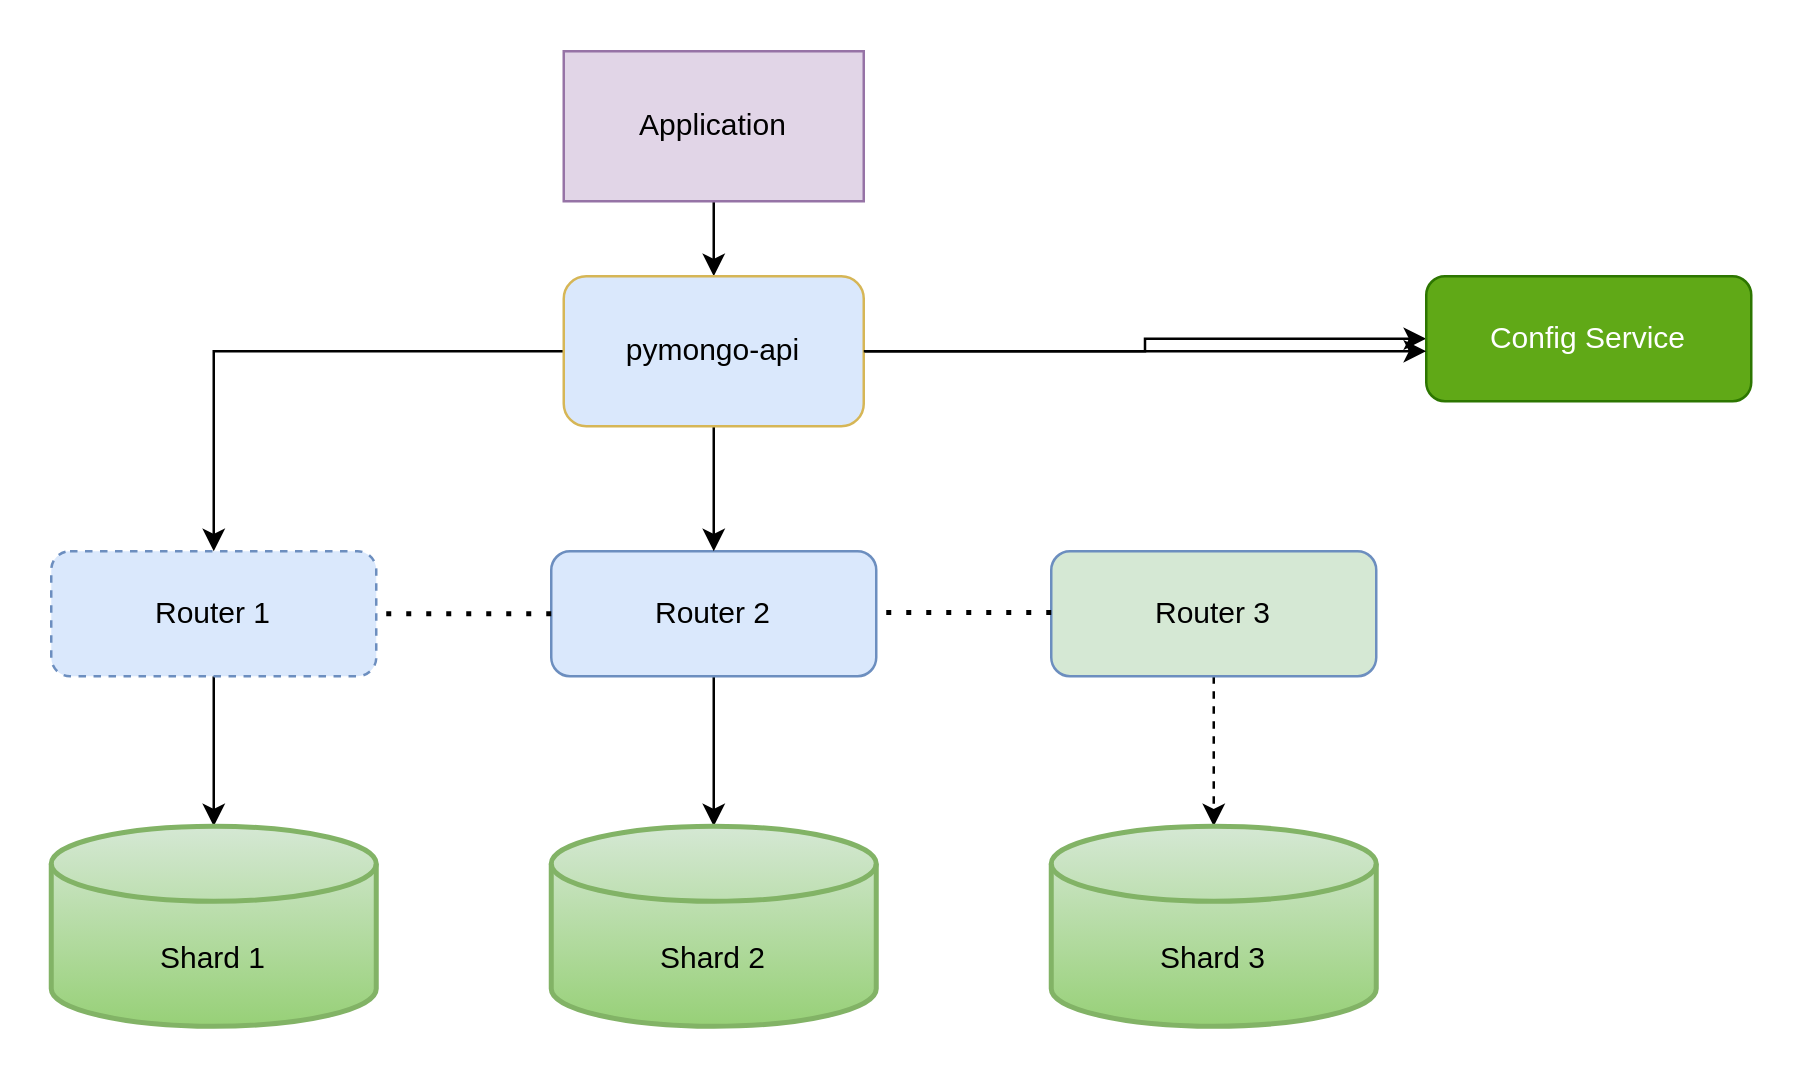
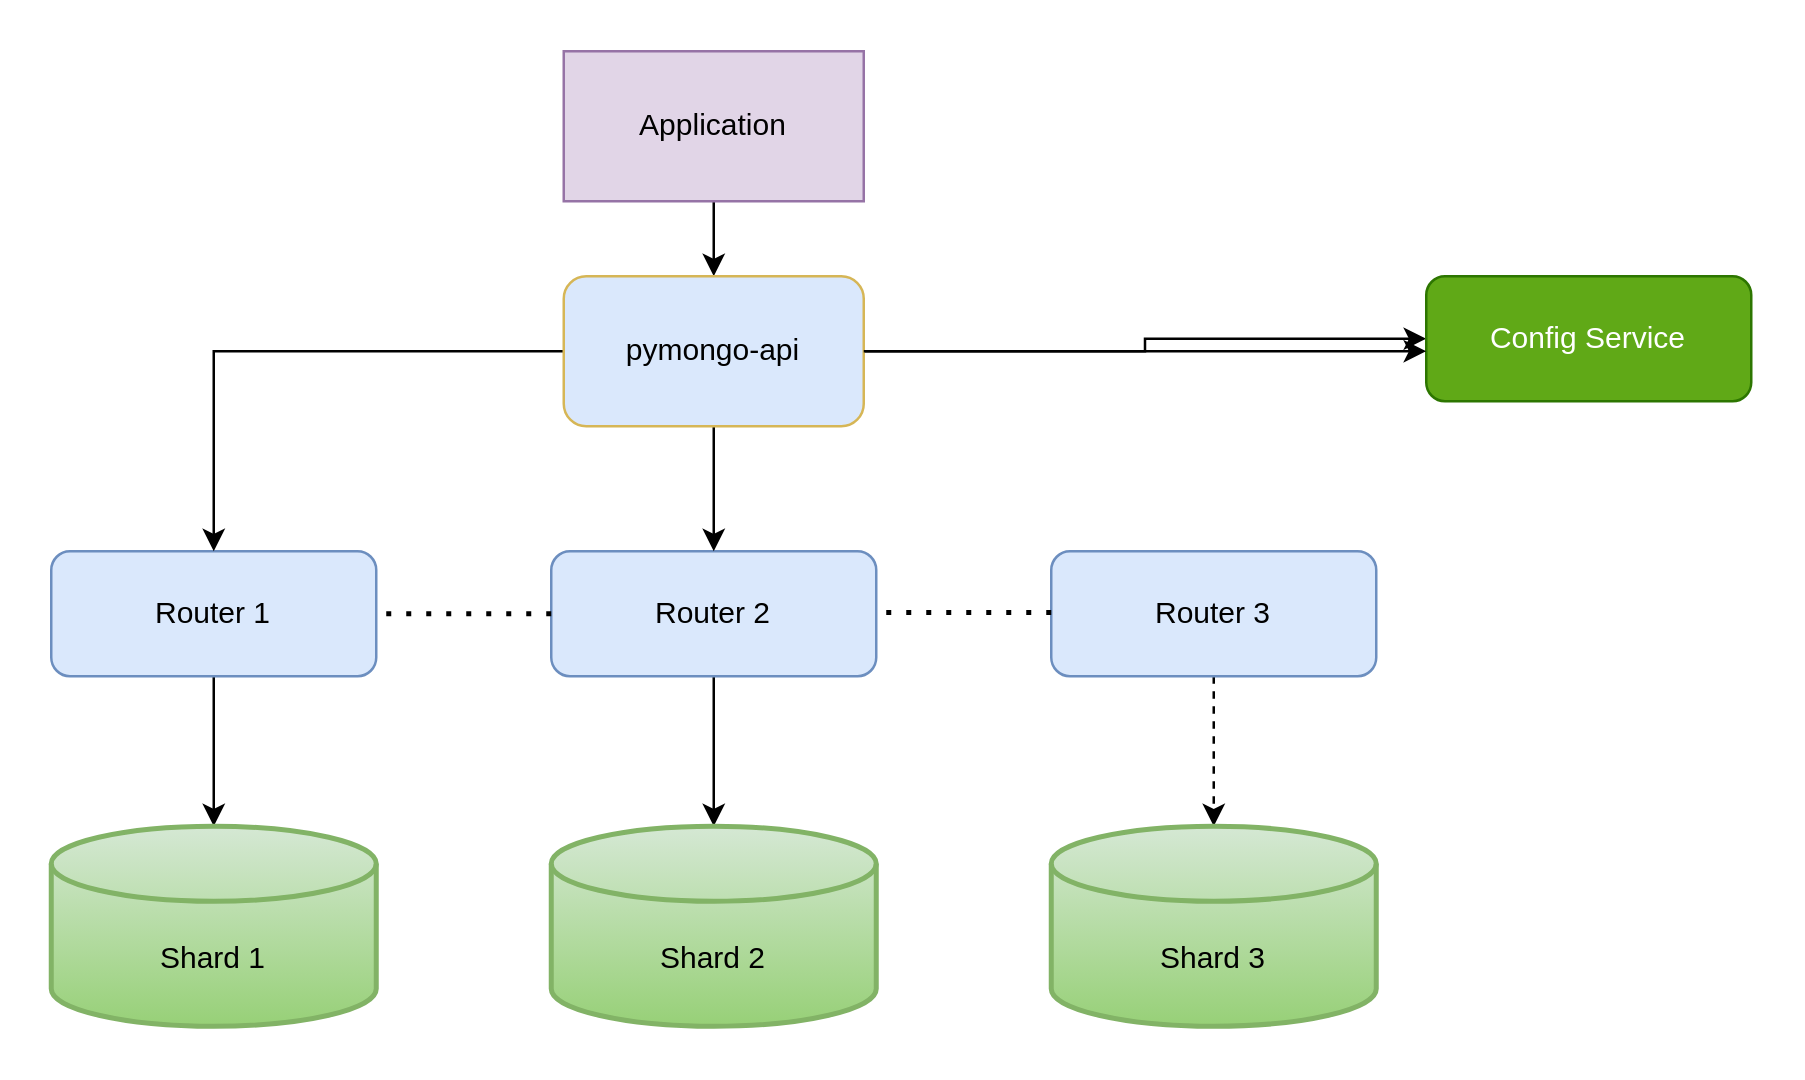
(214, 614) -> (214, 614)
(1214, 614) -> (1214, 614)
